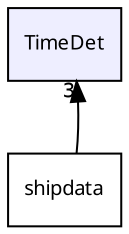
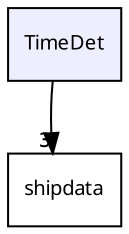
(78, 128) -> (51, 107)
